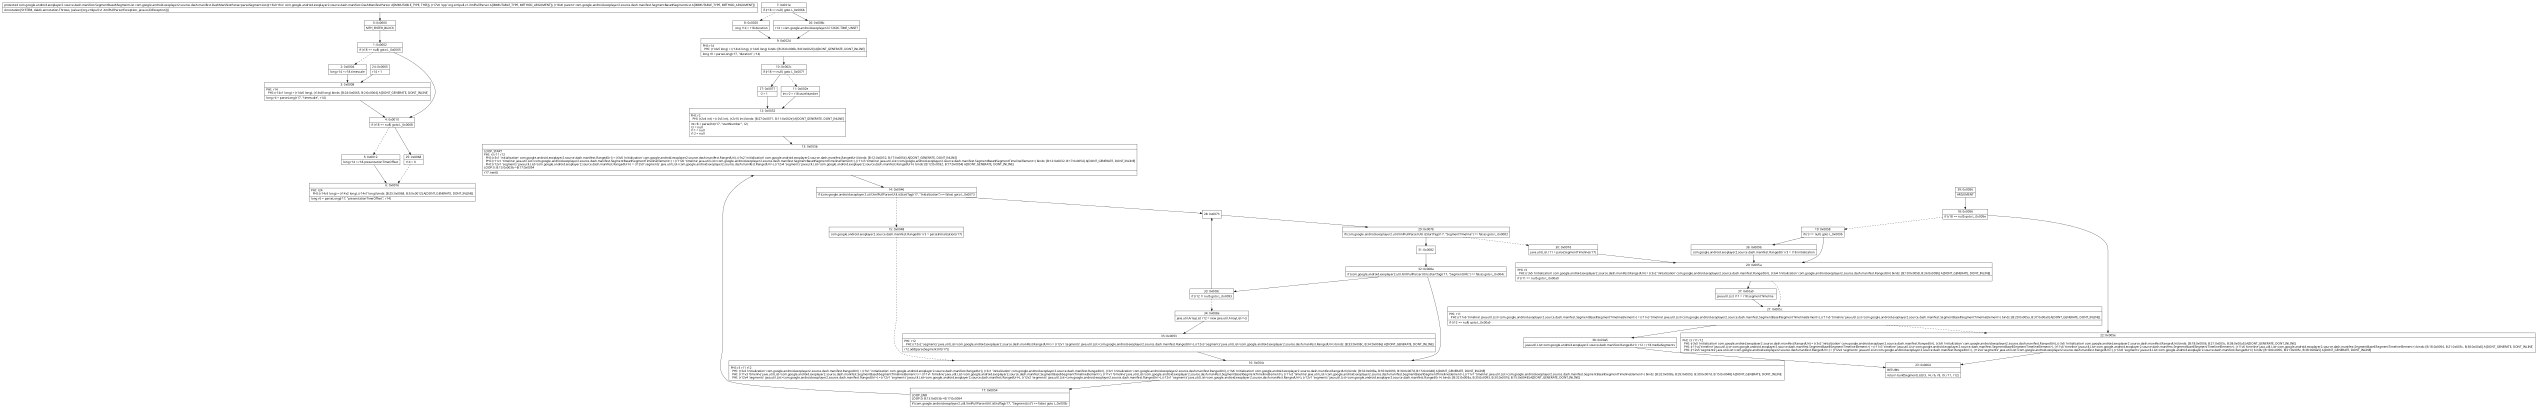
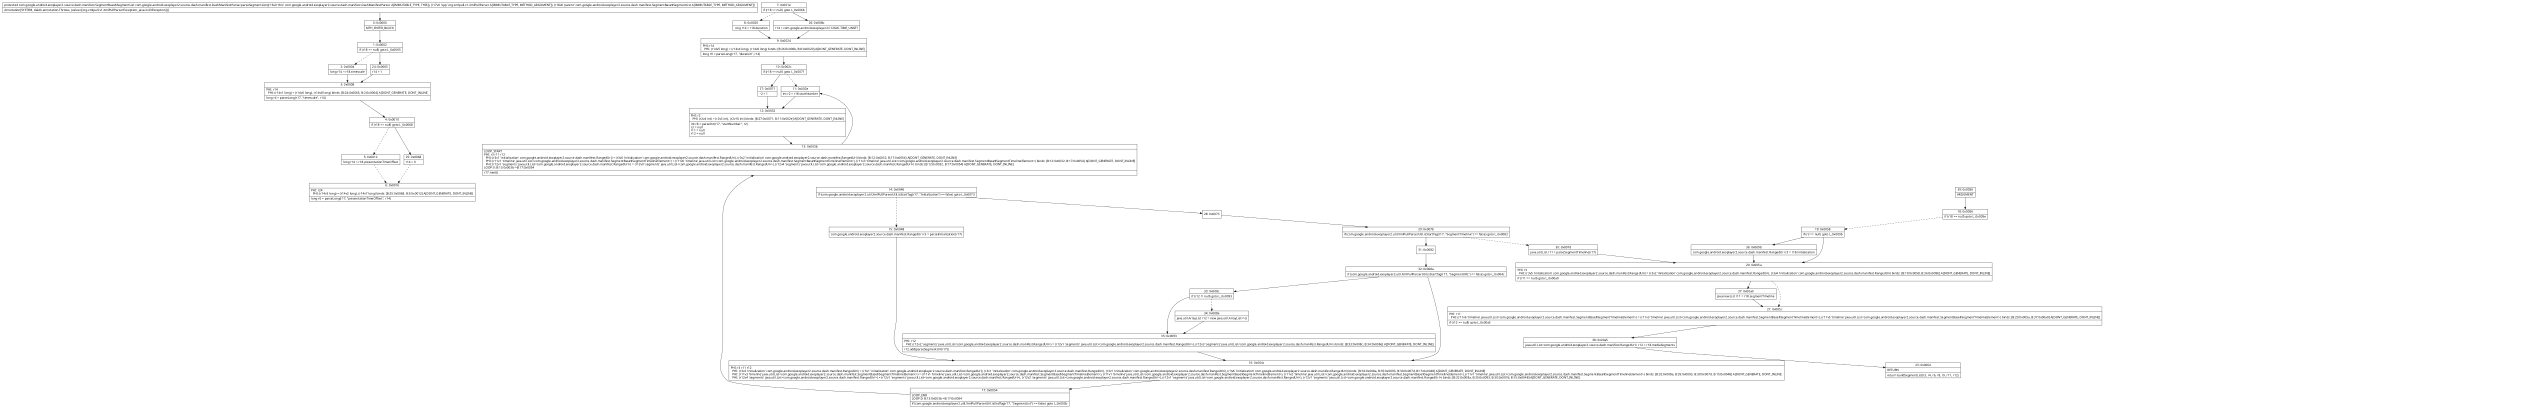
(431, 81) -> (380, 57)
(380, 173) -> (380, 173)
(866, 181) -> (850, 113)
(1212, 255) -> (1171, 309)
(1745, 296) -> (1746, 296)
(896, 322) -> (896, 322)
(2108, 343) -> none
